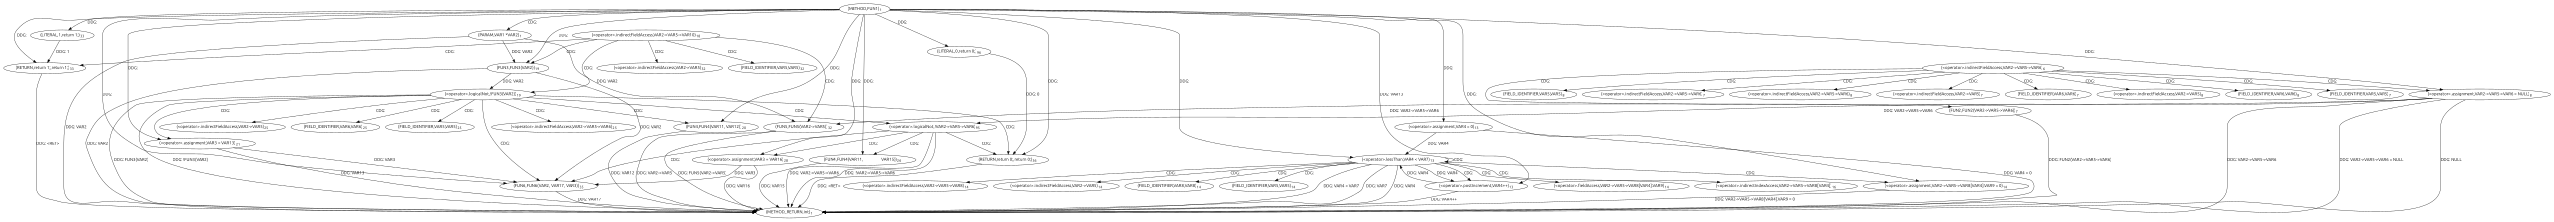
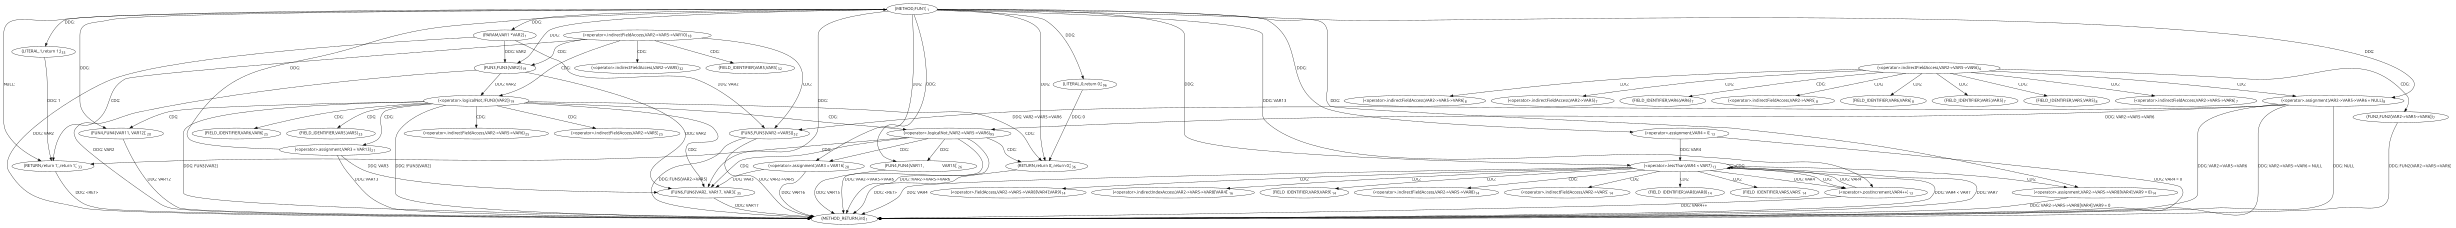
(423, 16) -> (471, 24)
(533, 22) -> (537, 22)
(22, 35) -> (10, 84)
none -> (501, 160)
none -> (1304, 193)
